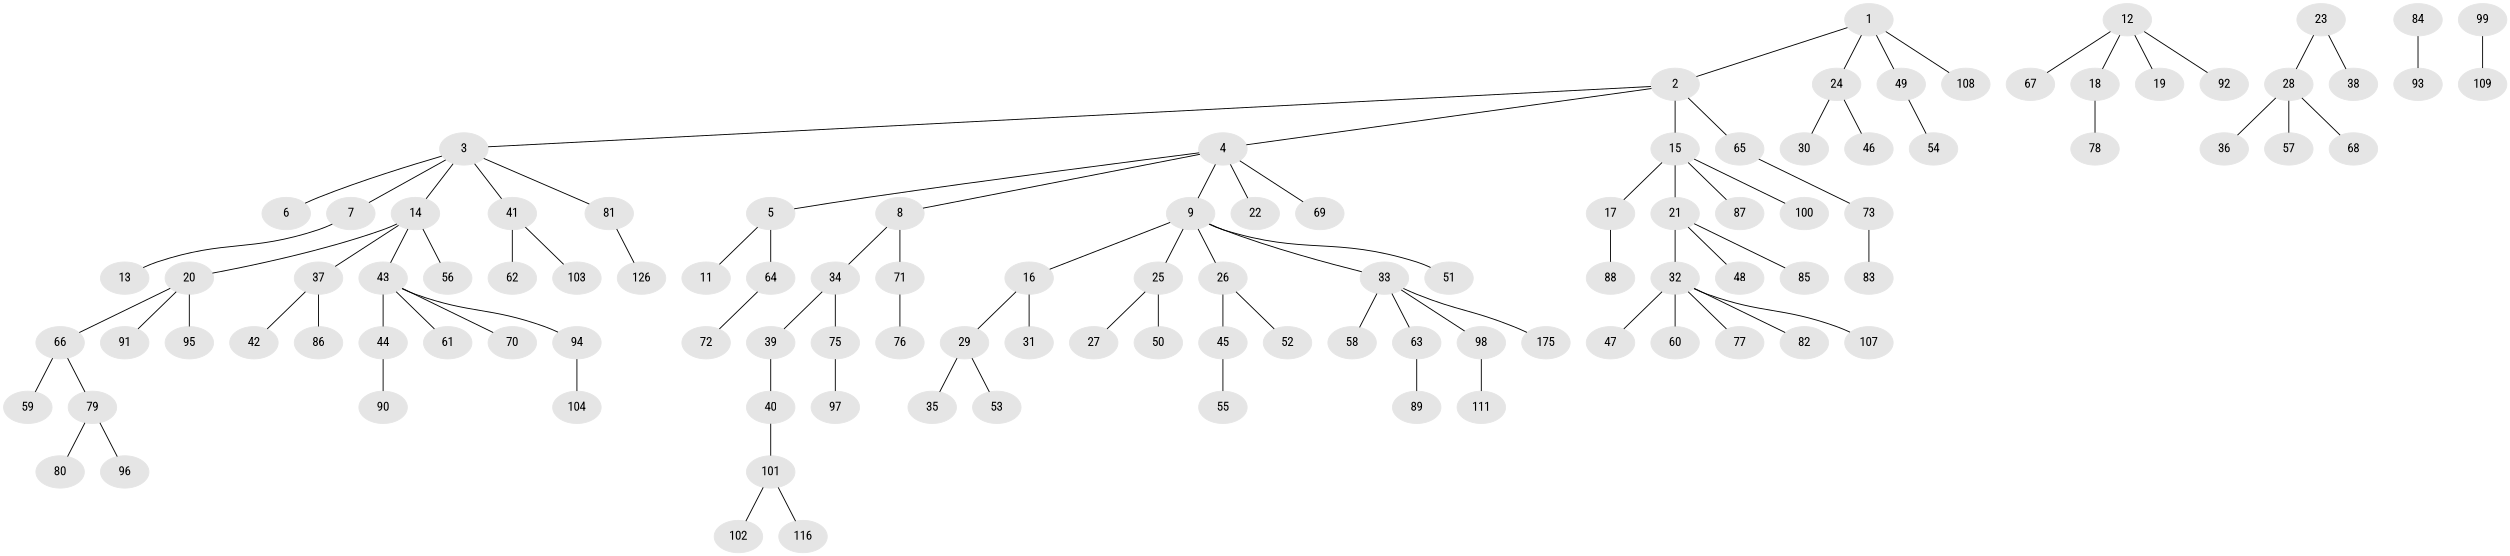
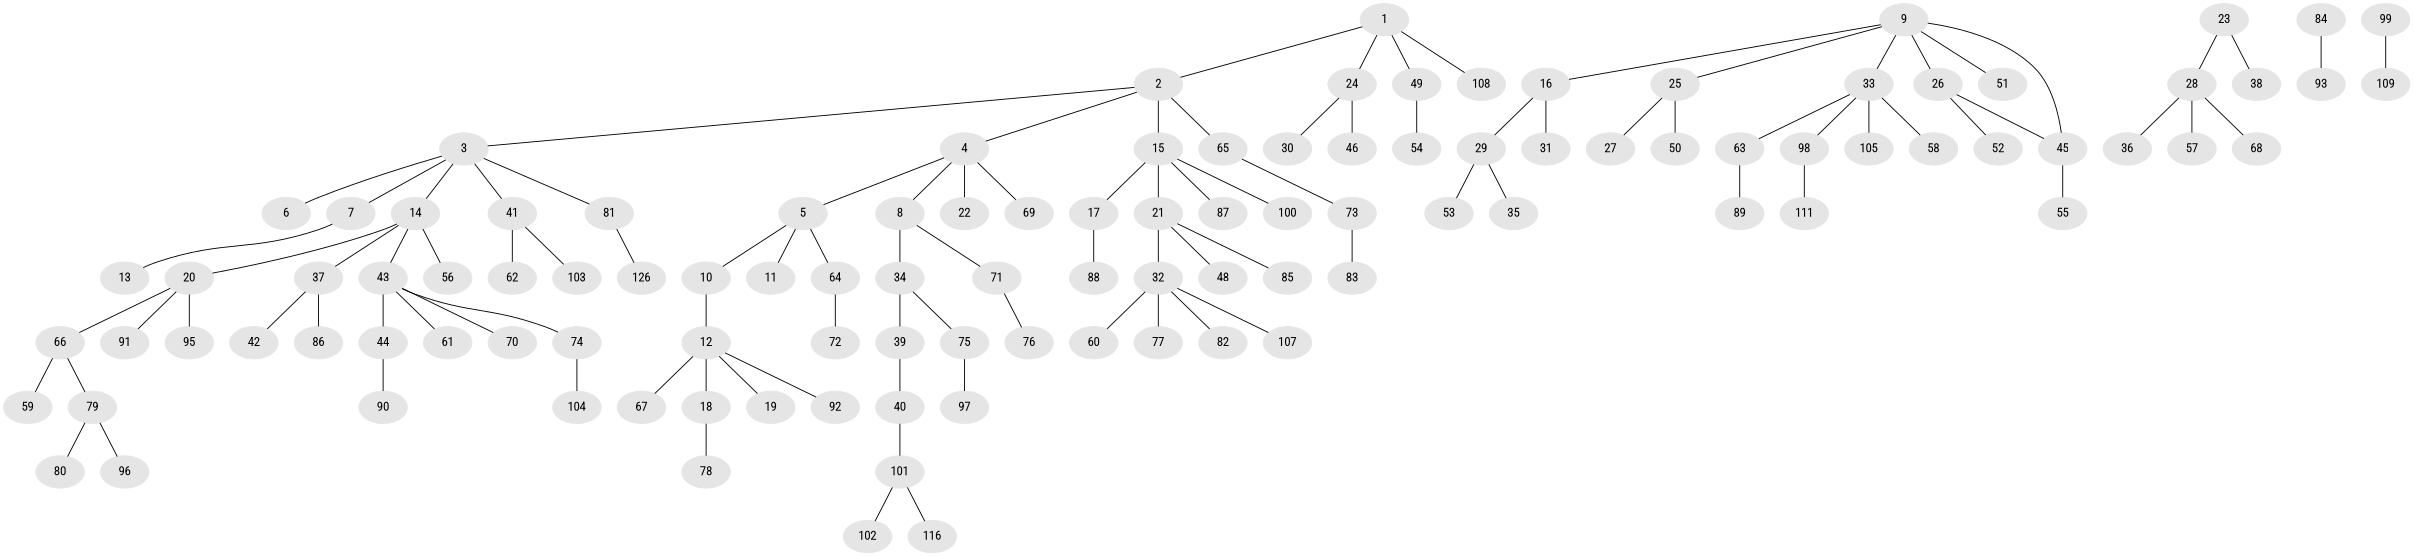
(1207, 181) -> (2016, 54)
none -> (706, 278)
(577, 343) -> (577, 343)
(1546, 343) -> (1869, 149)
(1611, 343) -> none
